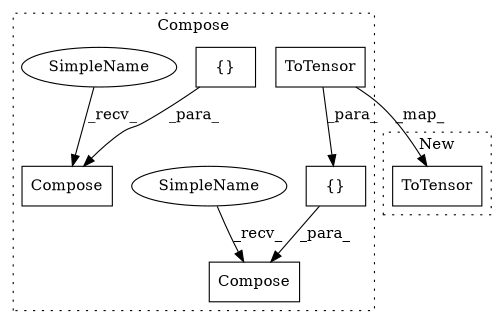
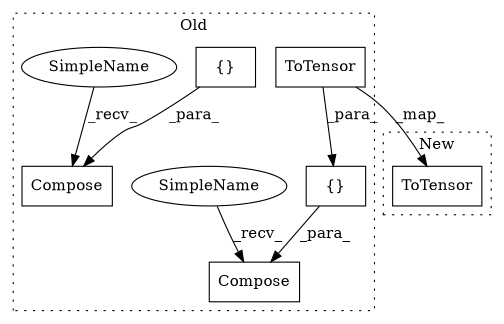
(194, 26) -> (194, 26)
